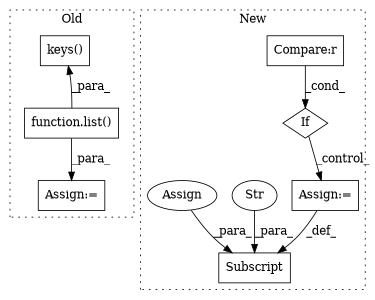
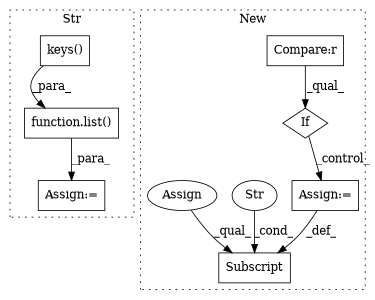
(72, 20) -> (72, 20)
(325, 87) -> (325, 87)
(72, 91) -> (31, 83)
(233, 232) -> (233, 232)
(274, 232) -> (274, 232)
